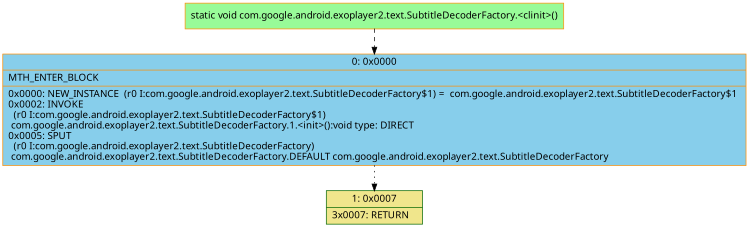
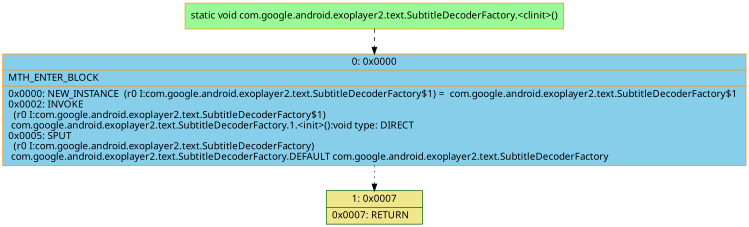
(374, 215) -> (374, 215)
